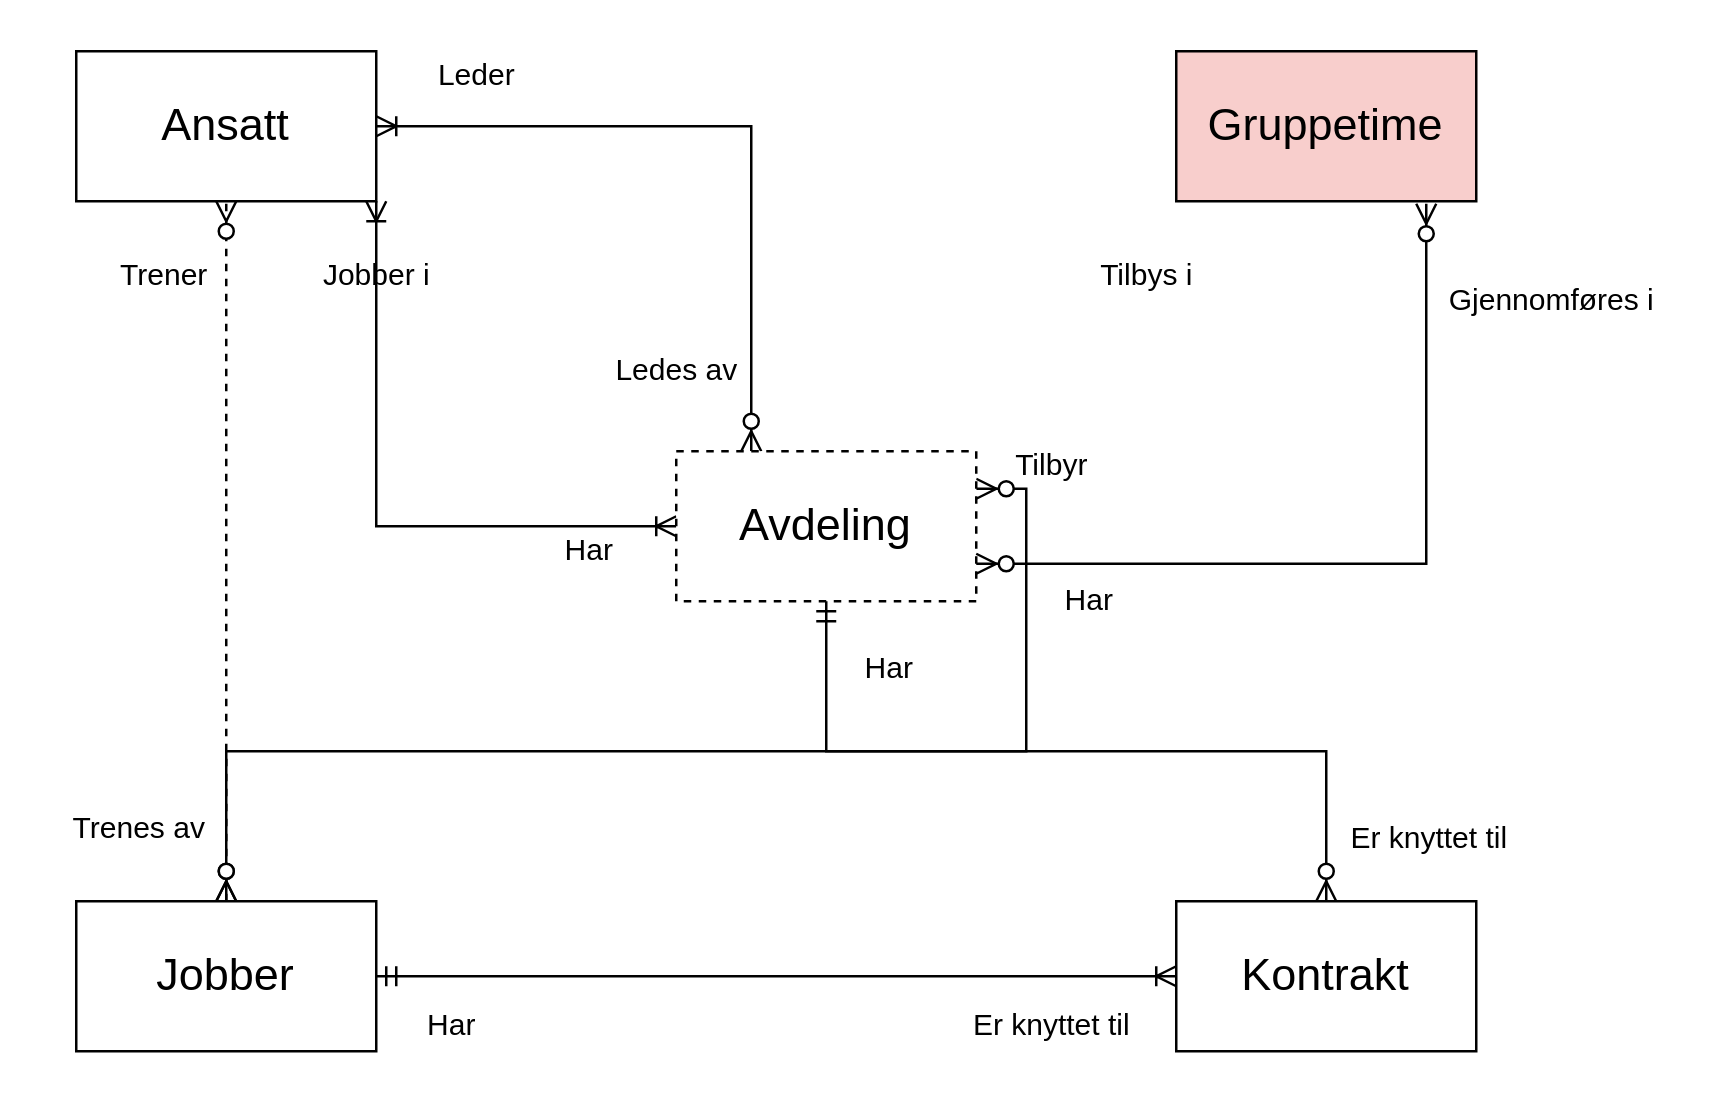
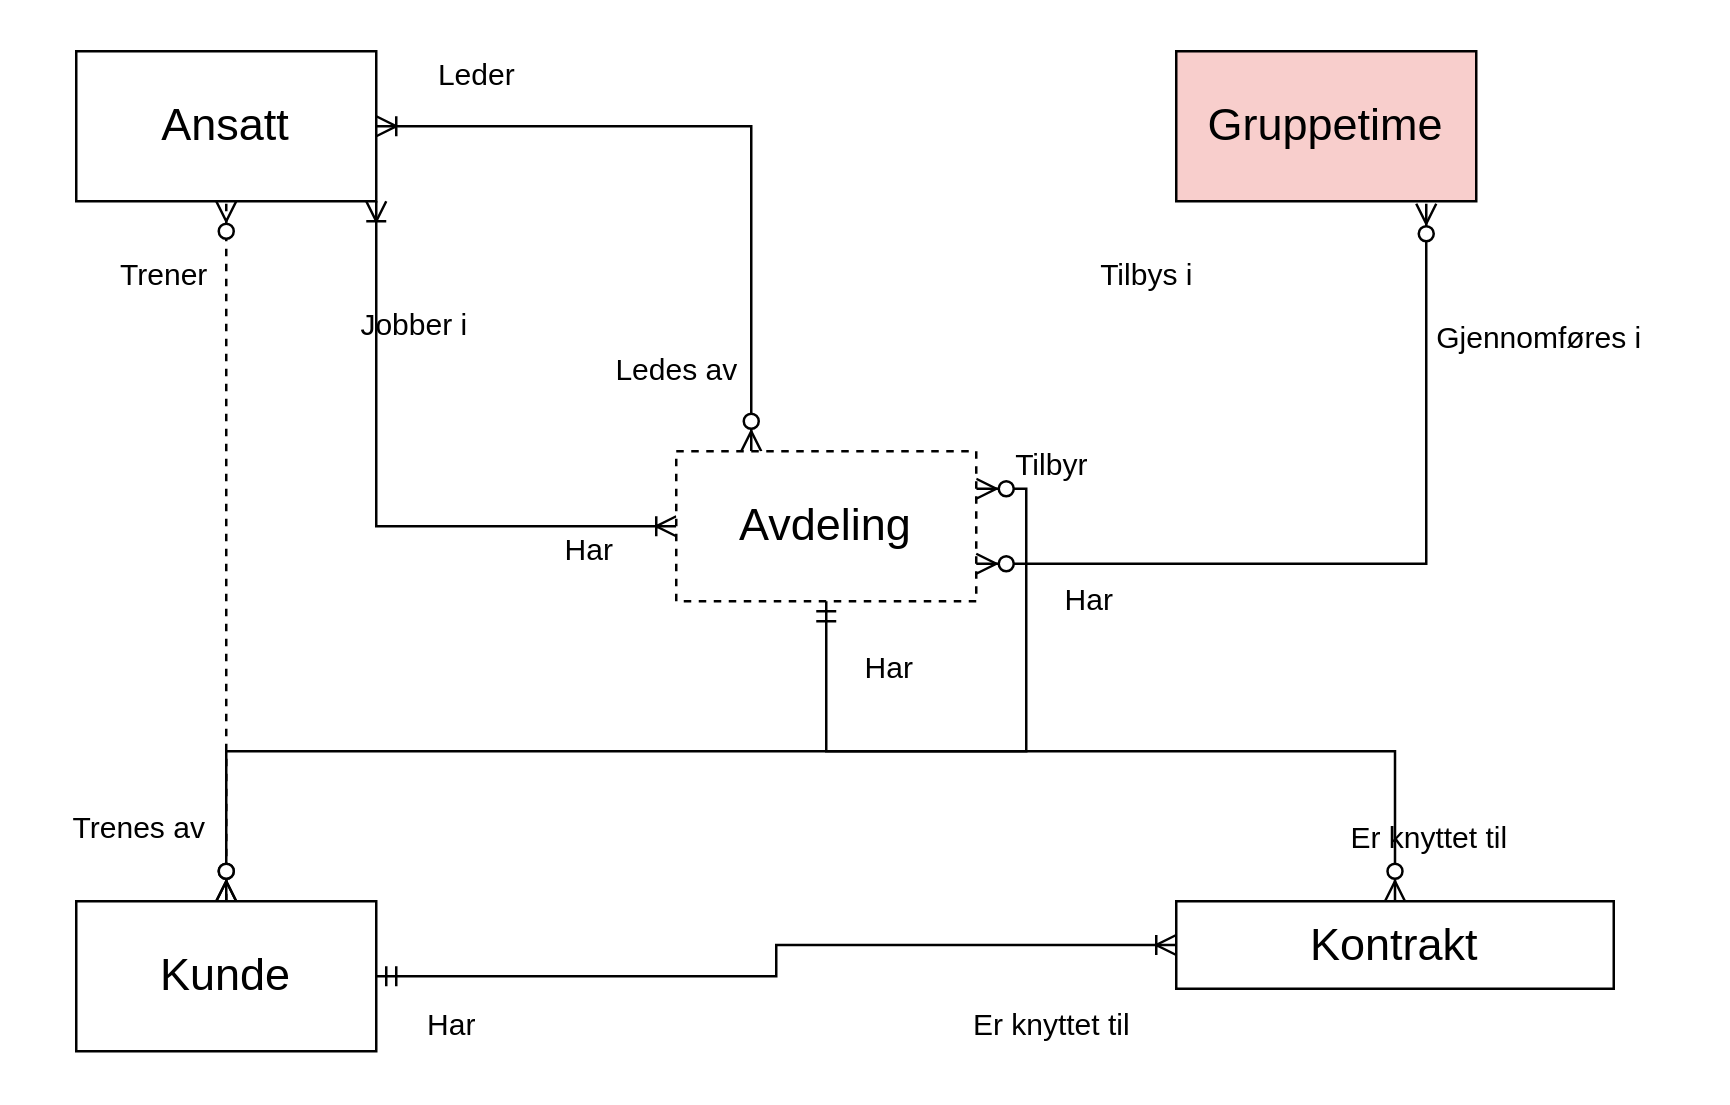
(376, 276) -> (414, 326)
(1551, 301) -> (1539, 339)
(226, 976) -> (226, 976)
(1326, 976) -> (1395, 945)
